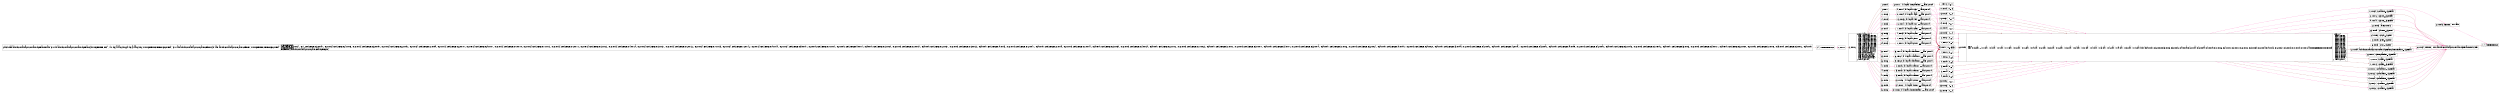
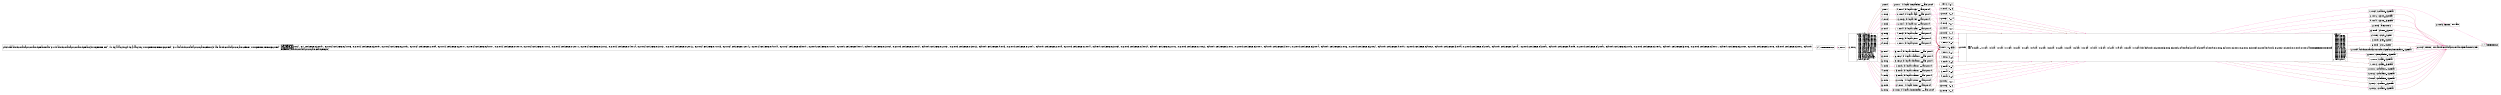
(1866, 54) -> (1865, 54)
